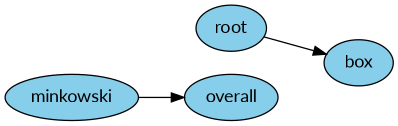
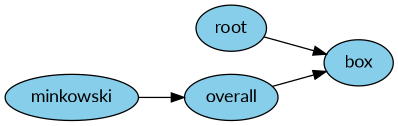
none -> (293, 81)
